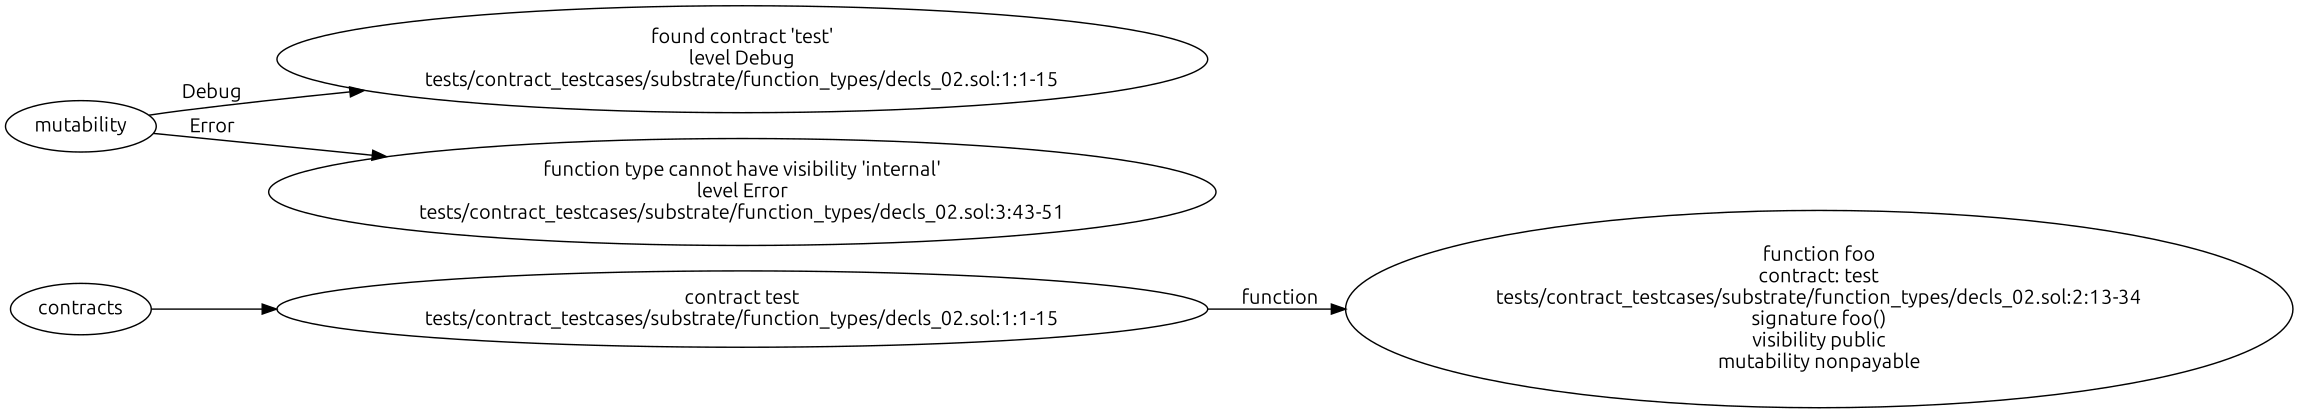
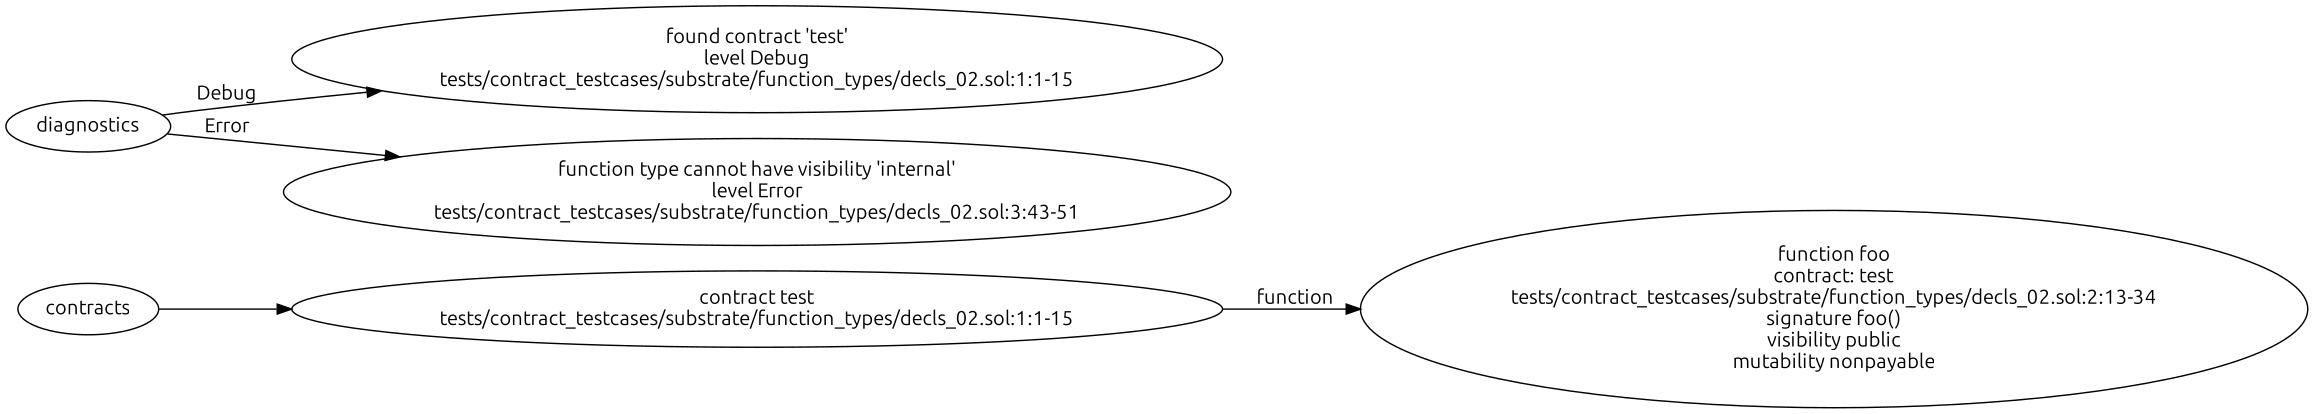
(81, 126) -> (88, 126)
